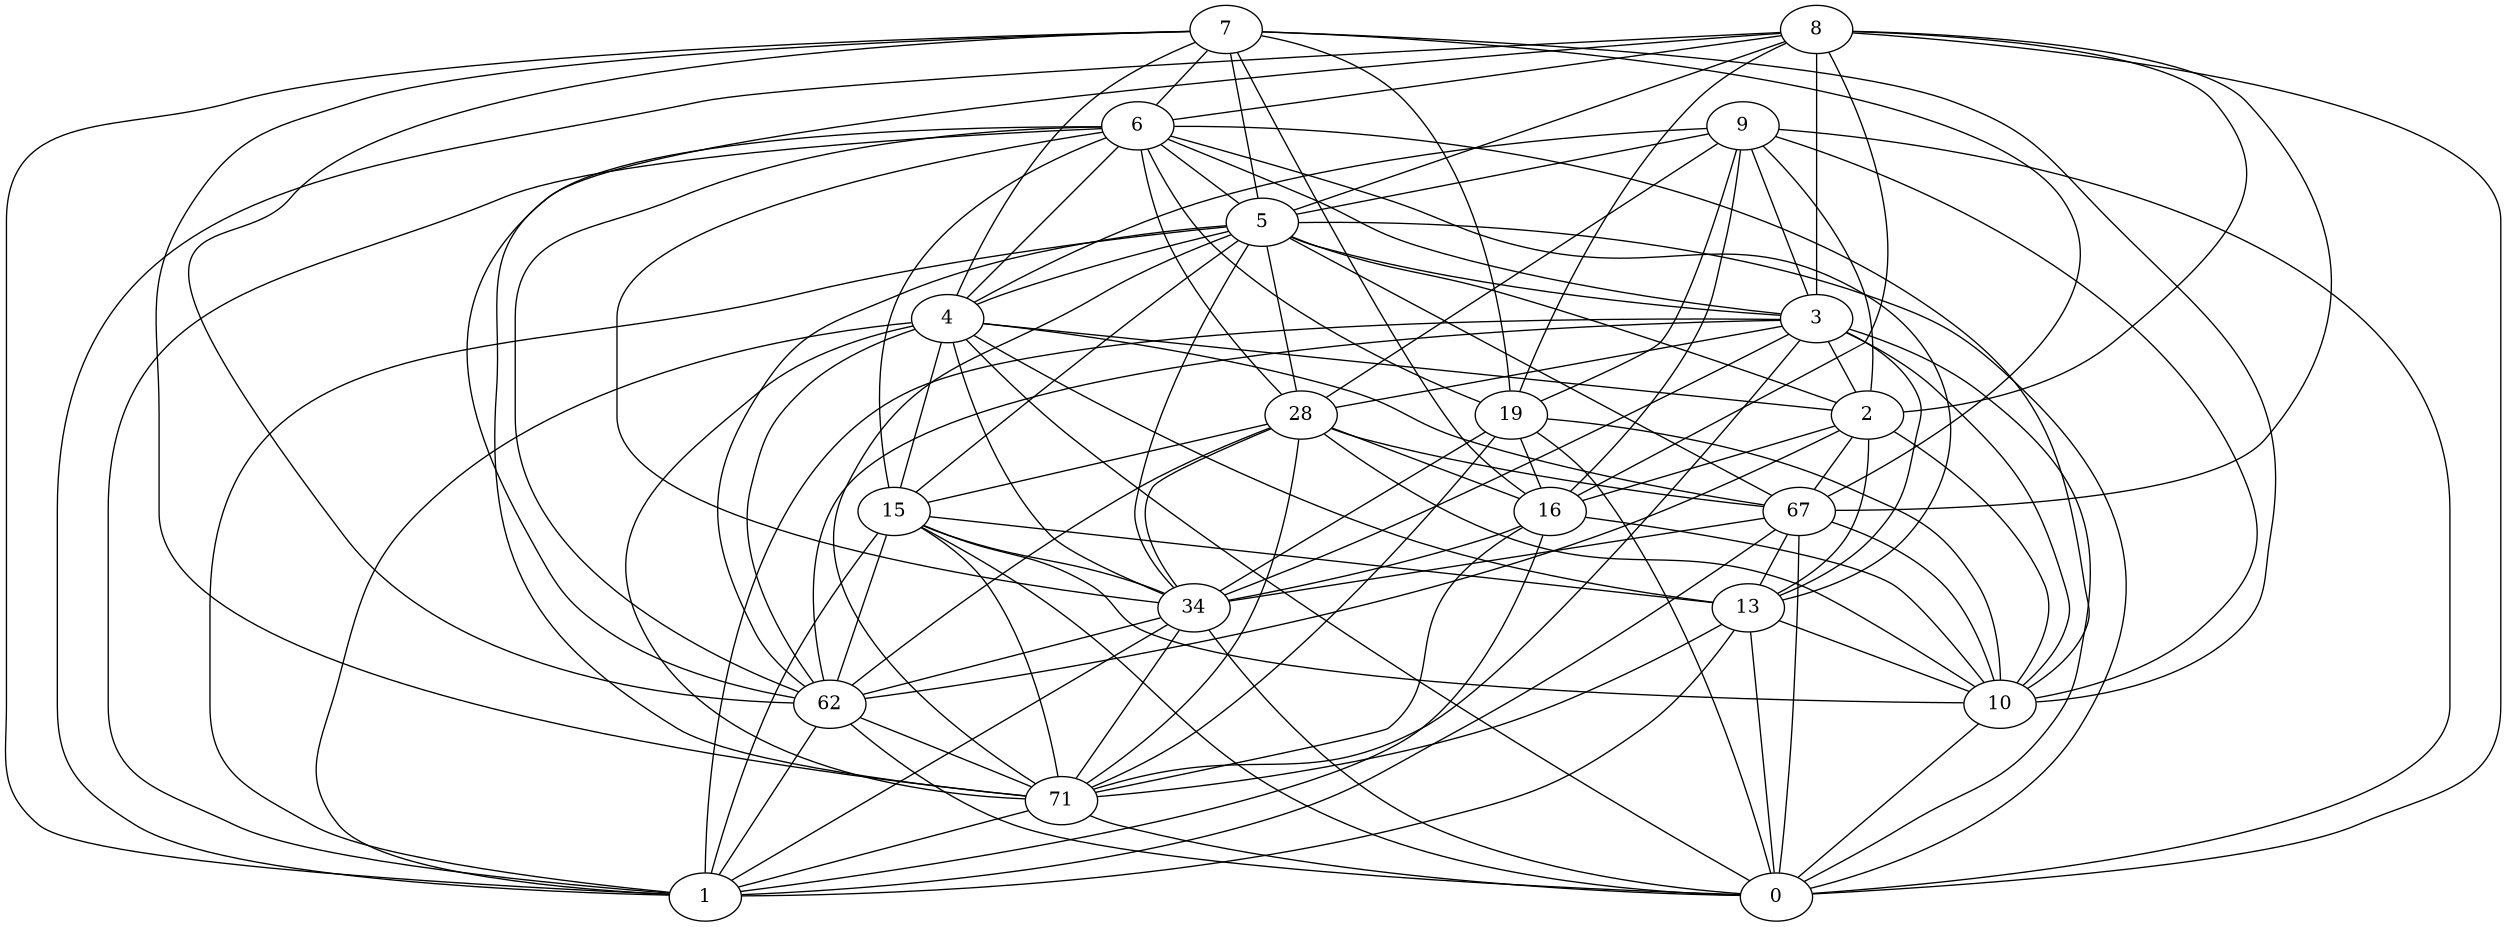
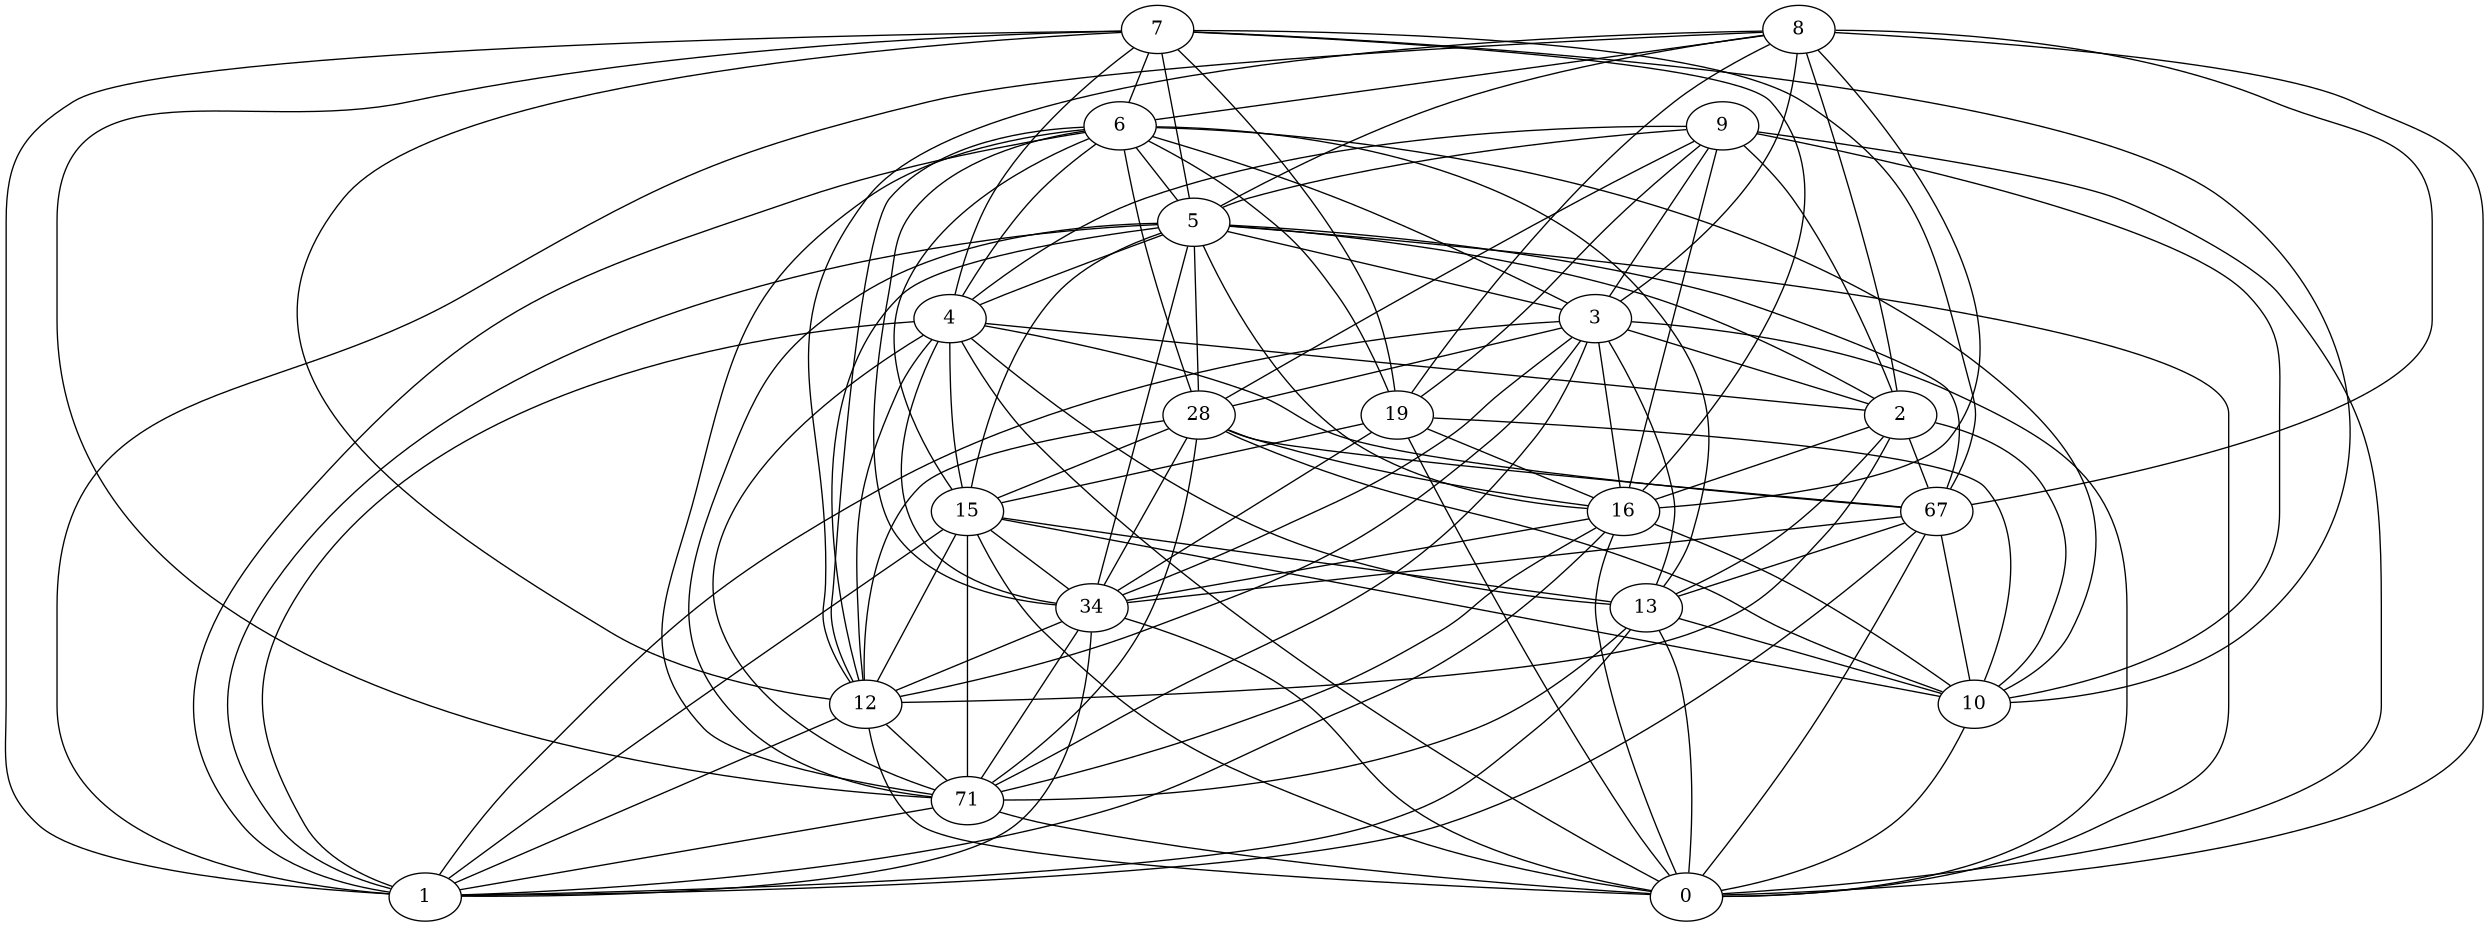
none -> (1322, 418)
(2020, 481) -> (1609, 415)
(1312, 634) -> (1183, 463)
(830, 704) -> (866, 704)
none -> (1615, 707)
